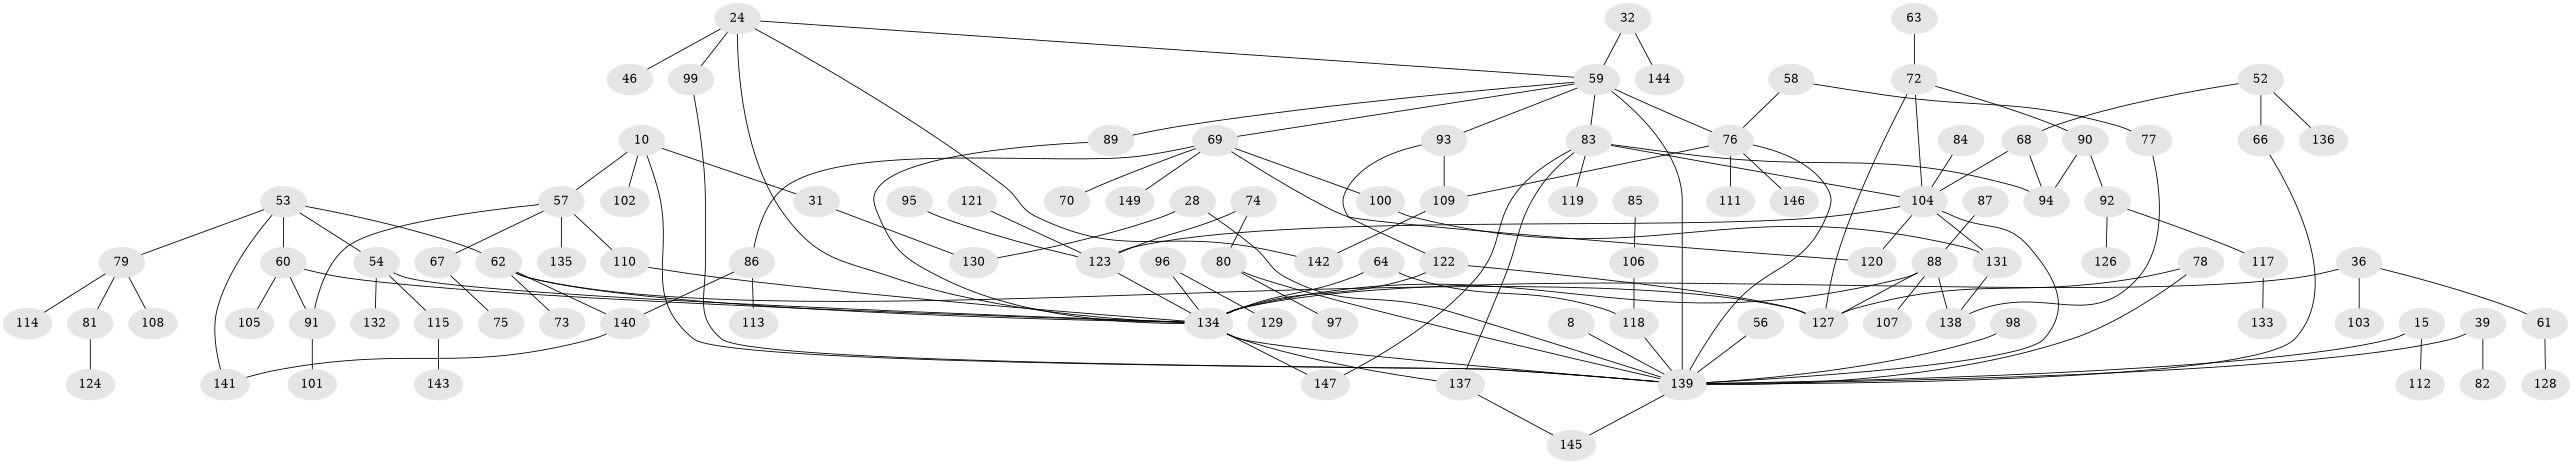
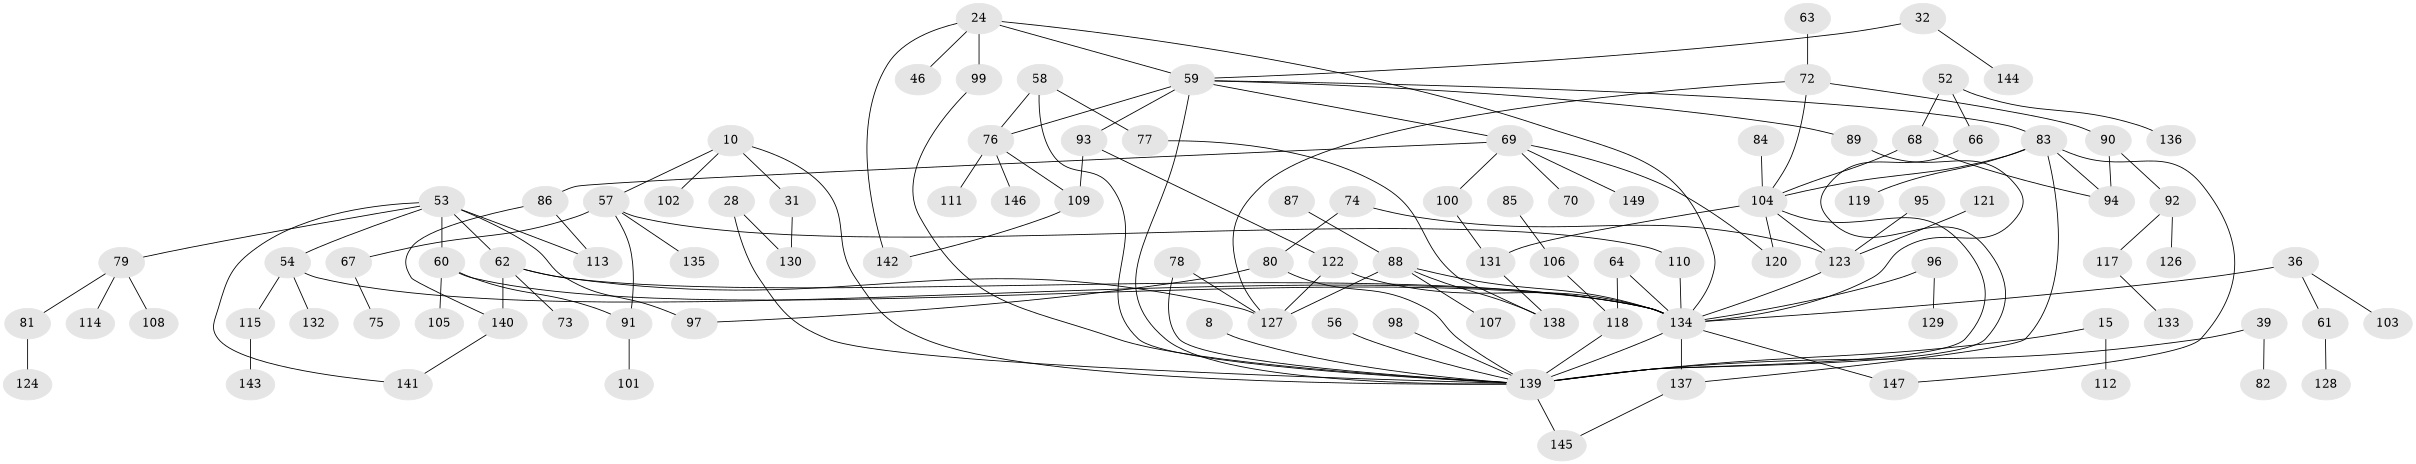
none -> (528, 235)
(1807, 248) -> (1132, 331)
none -> (553, 267)
